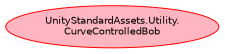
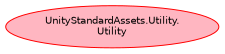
(112, 27) -> (112, 27)
